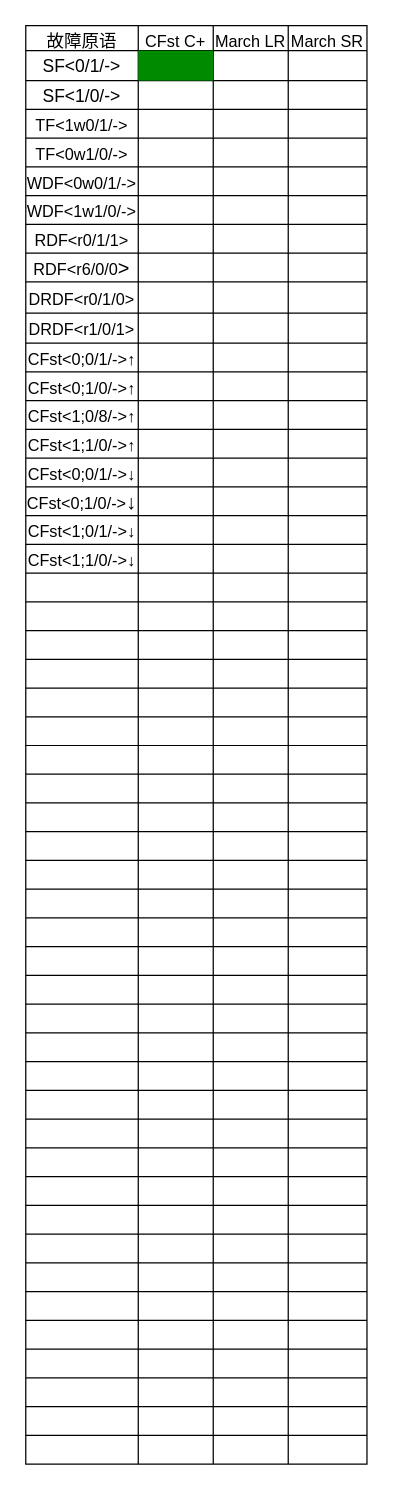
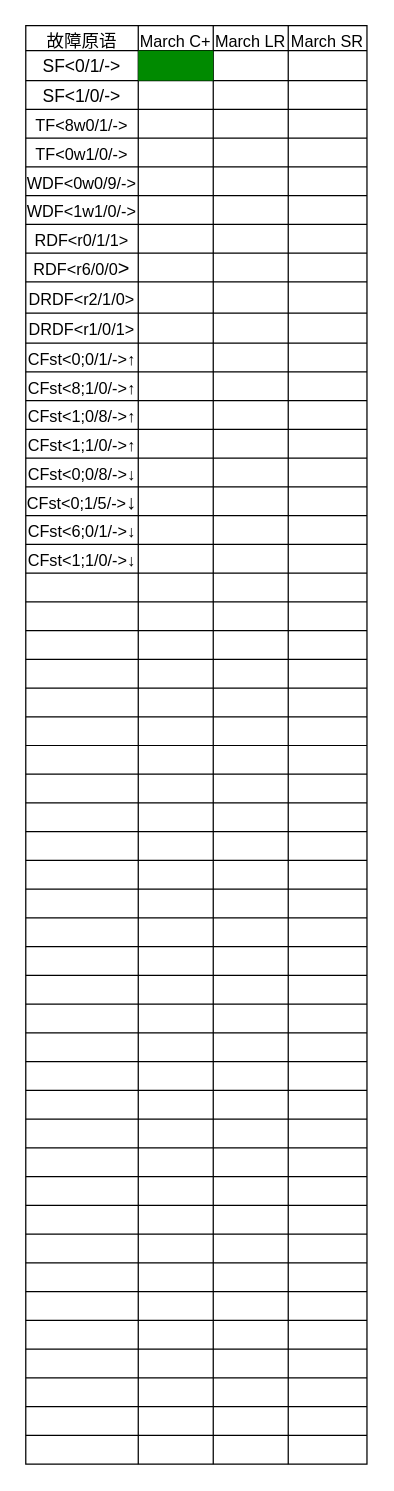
(176, 38) -> (176, 38)
(82, 124) -> (82, 124)
(82, 182) -> (82, 182)
(82, 298) -> (82, 298)
(82, 387) -> (82, 387)
(82, 473) -> (82, 473)
(82, 502) -> (82, 502)
(82, 531) -> (82, 531)
